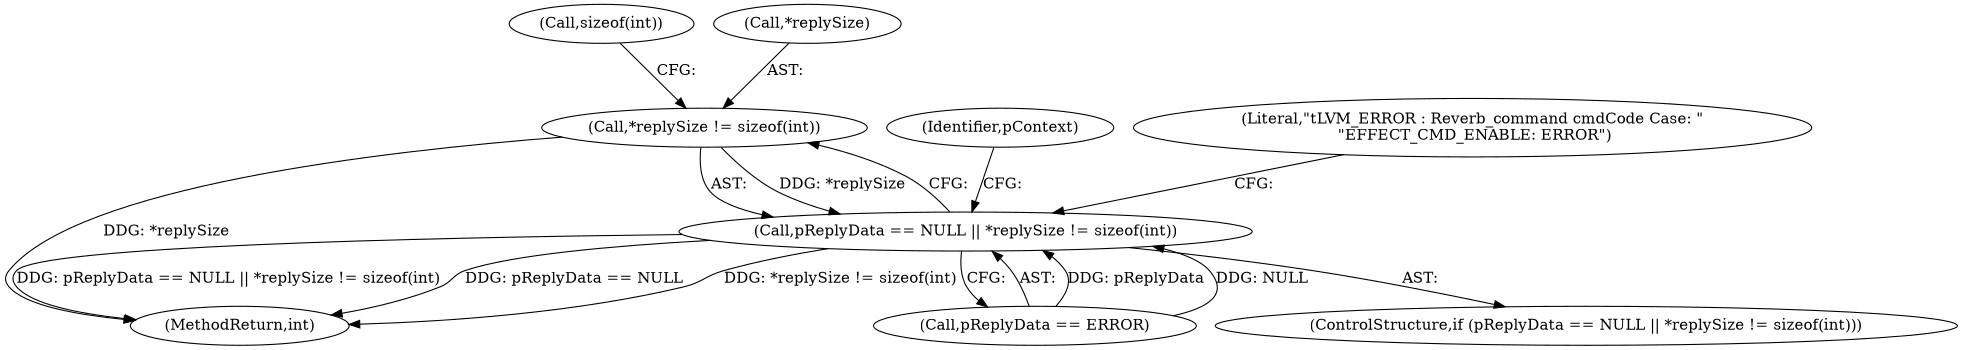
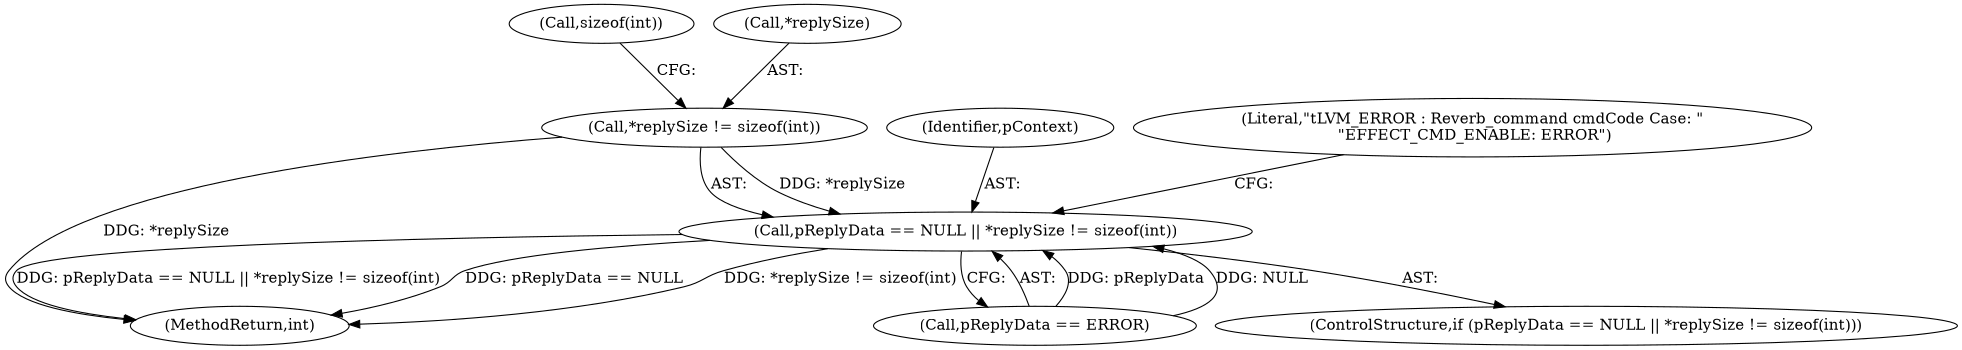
(890, 168) -> none
(1005, 184) -> (1005, 184)
